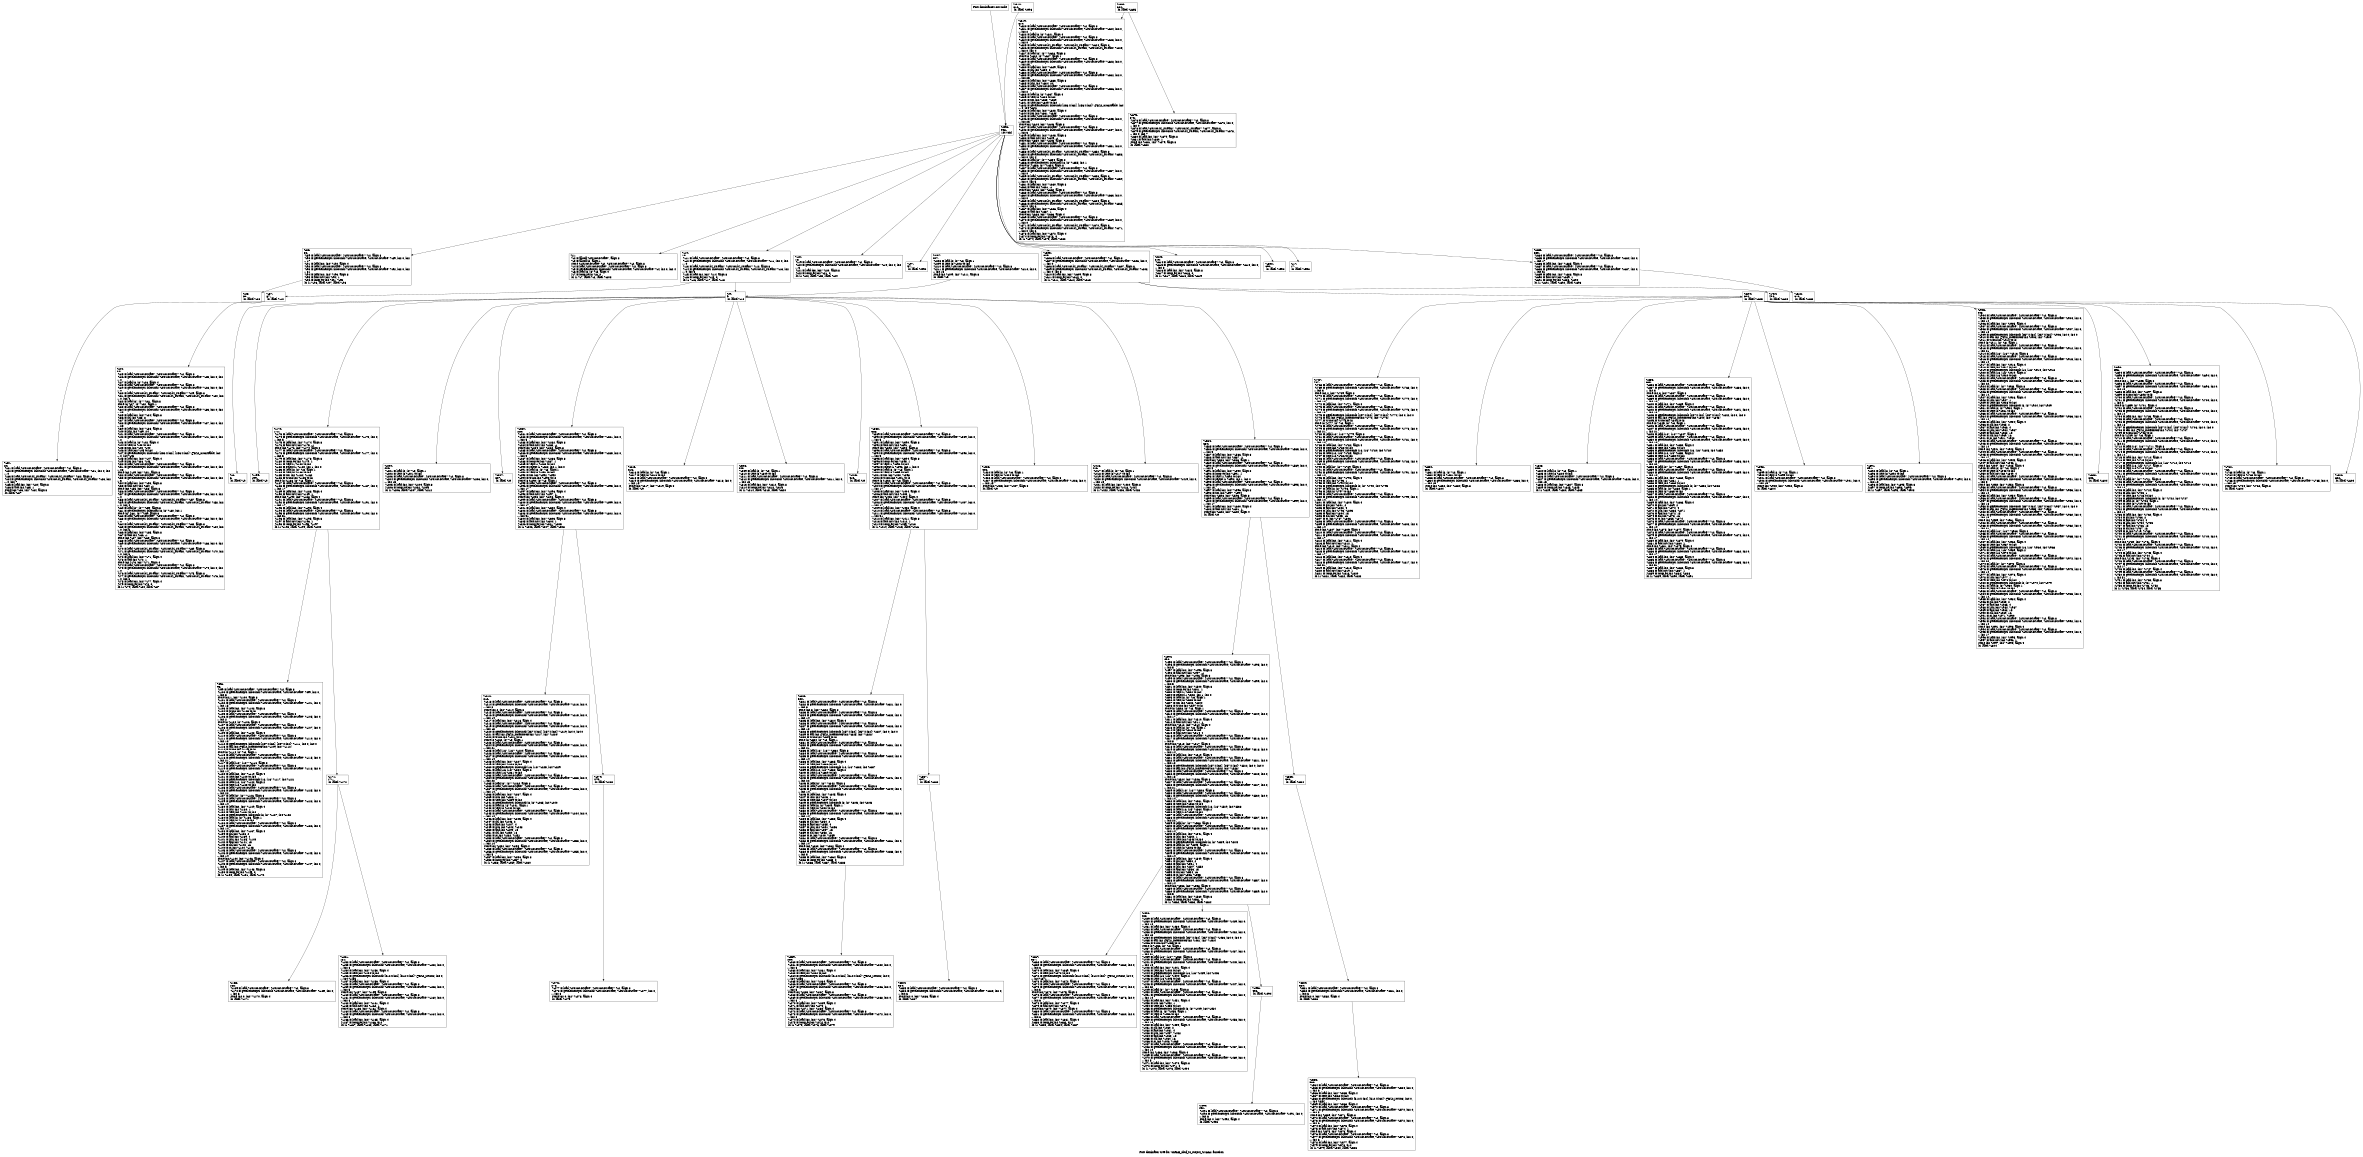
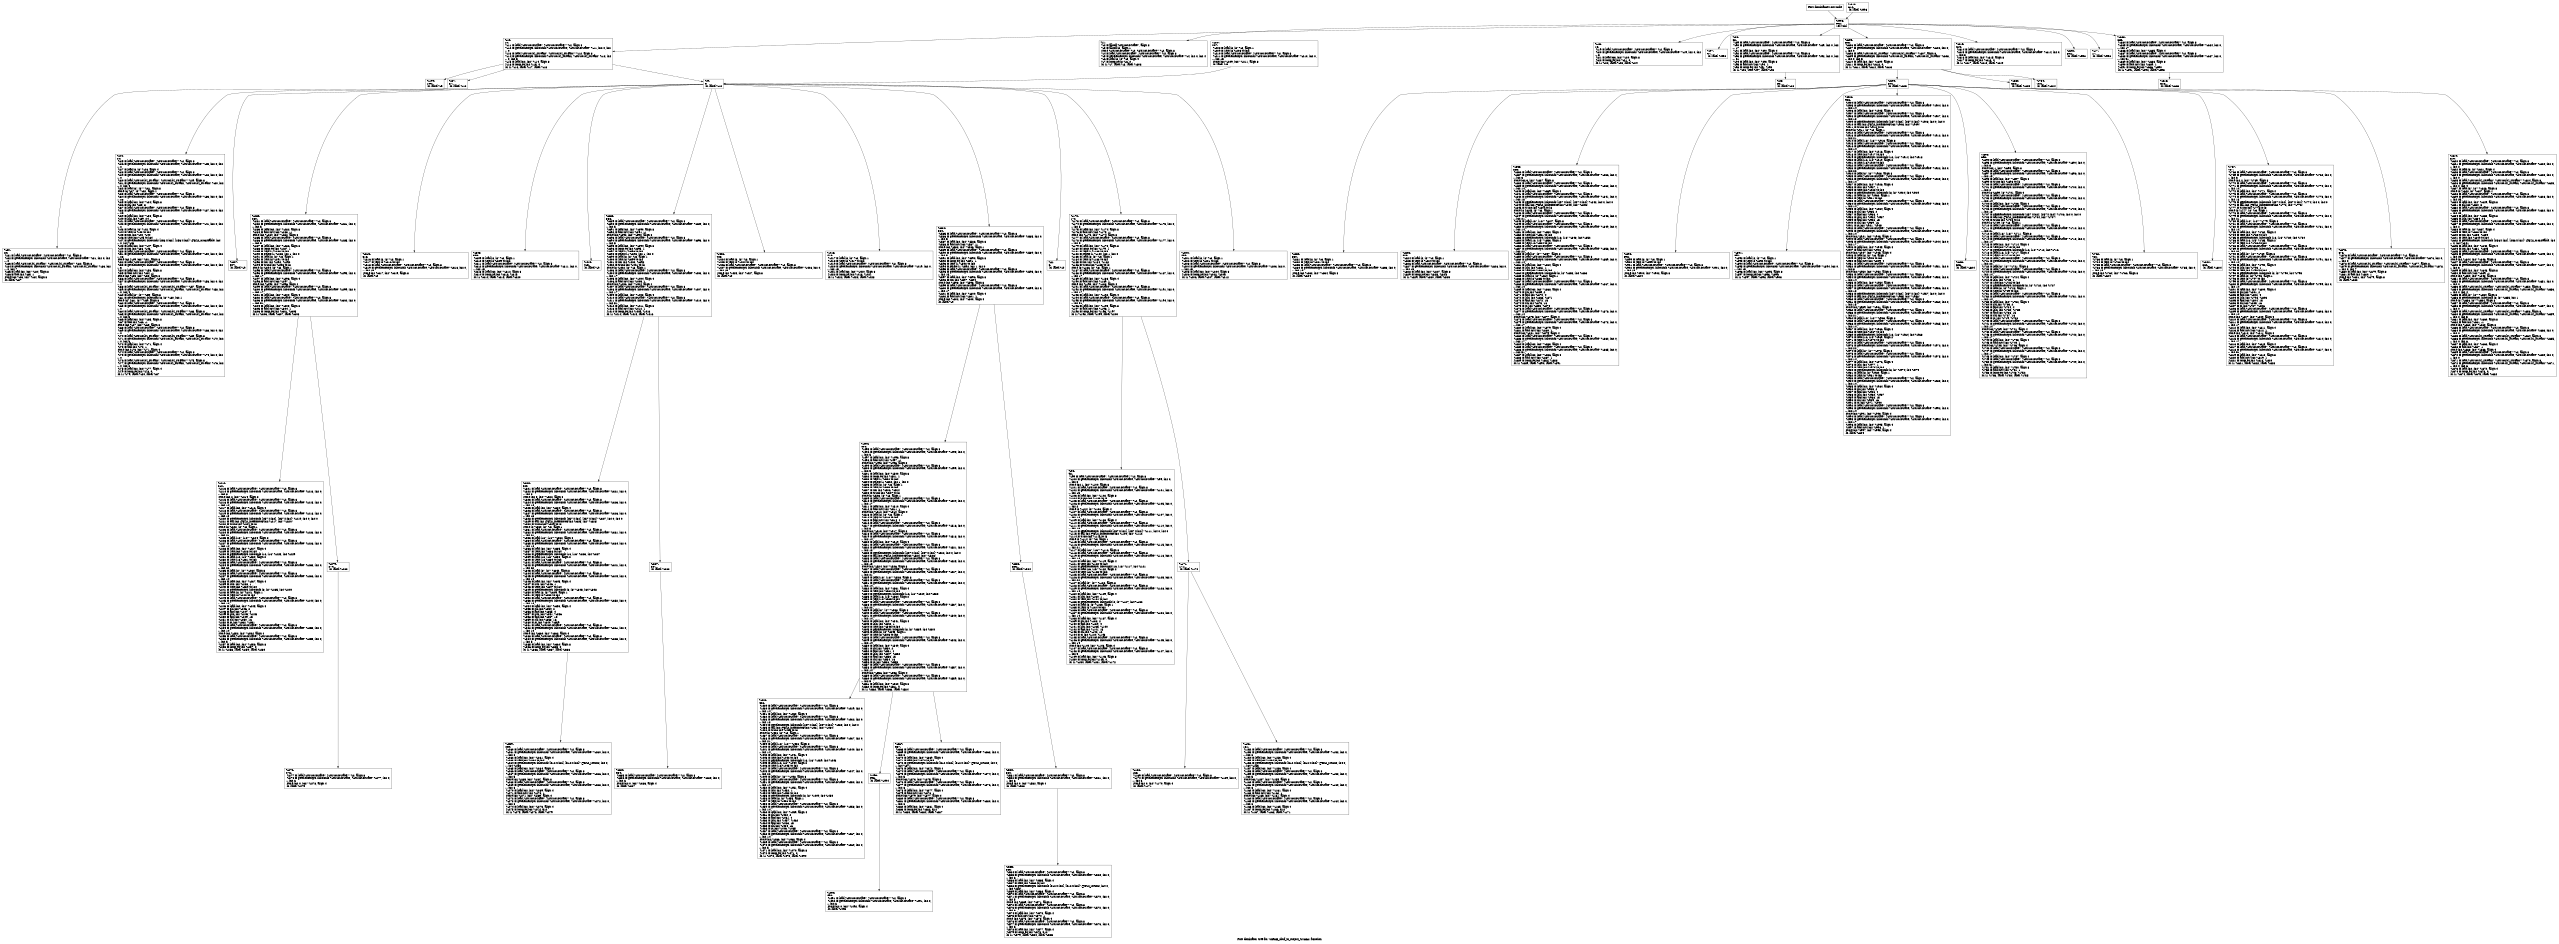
none -> (1975, 77)
(325, 283) -> (1753, 70)
(306, 305) -> (474, 71)
